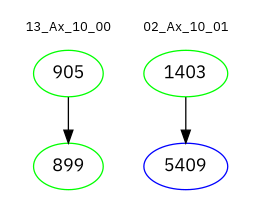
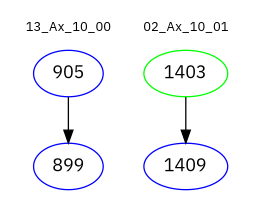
(68, 74) -> (68, 74)
(68, 166) -> (68, 166)
(186, 166) -> (186, 166)
